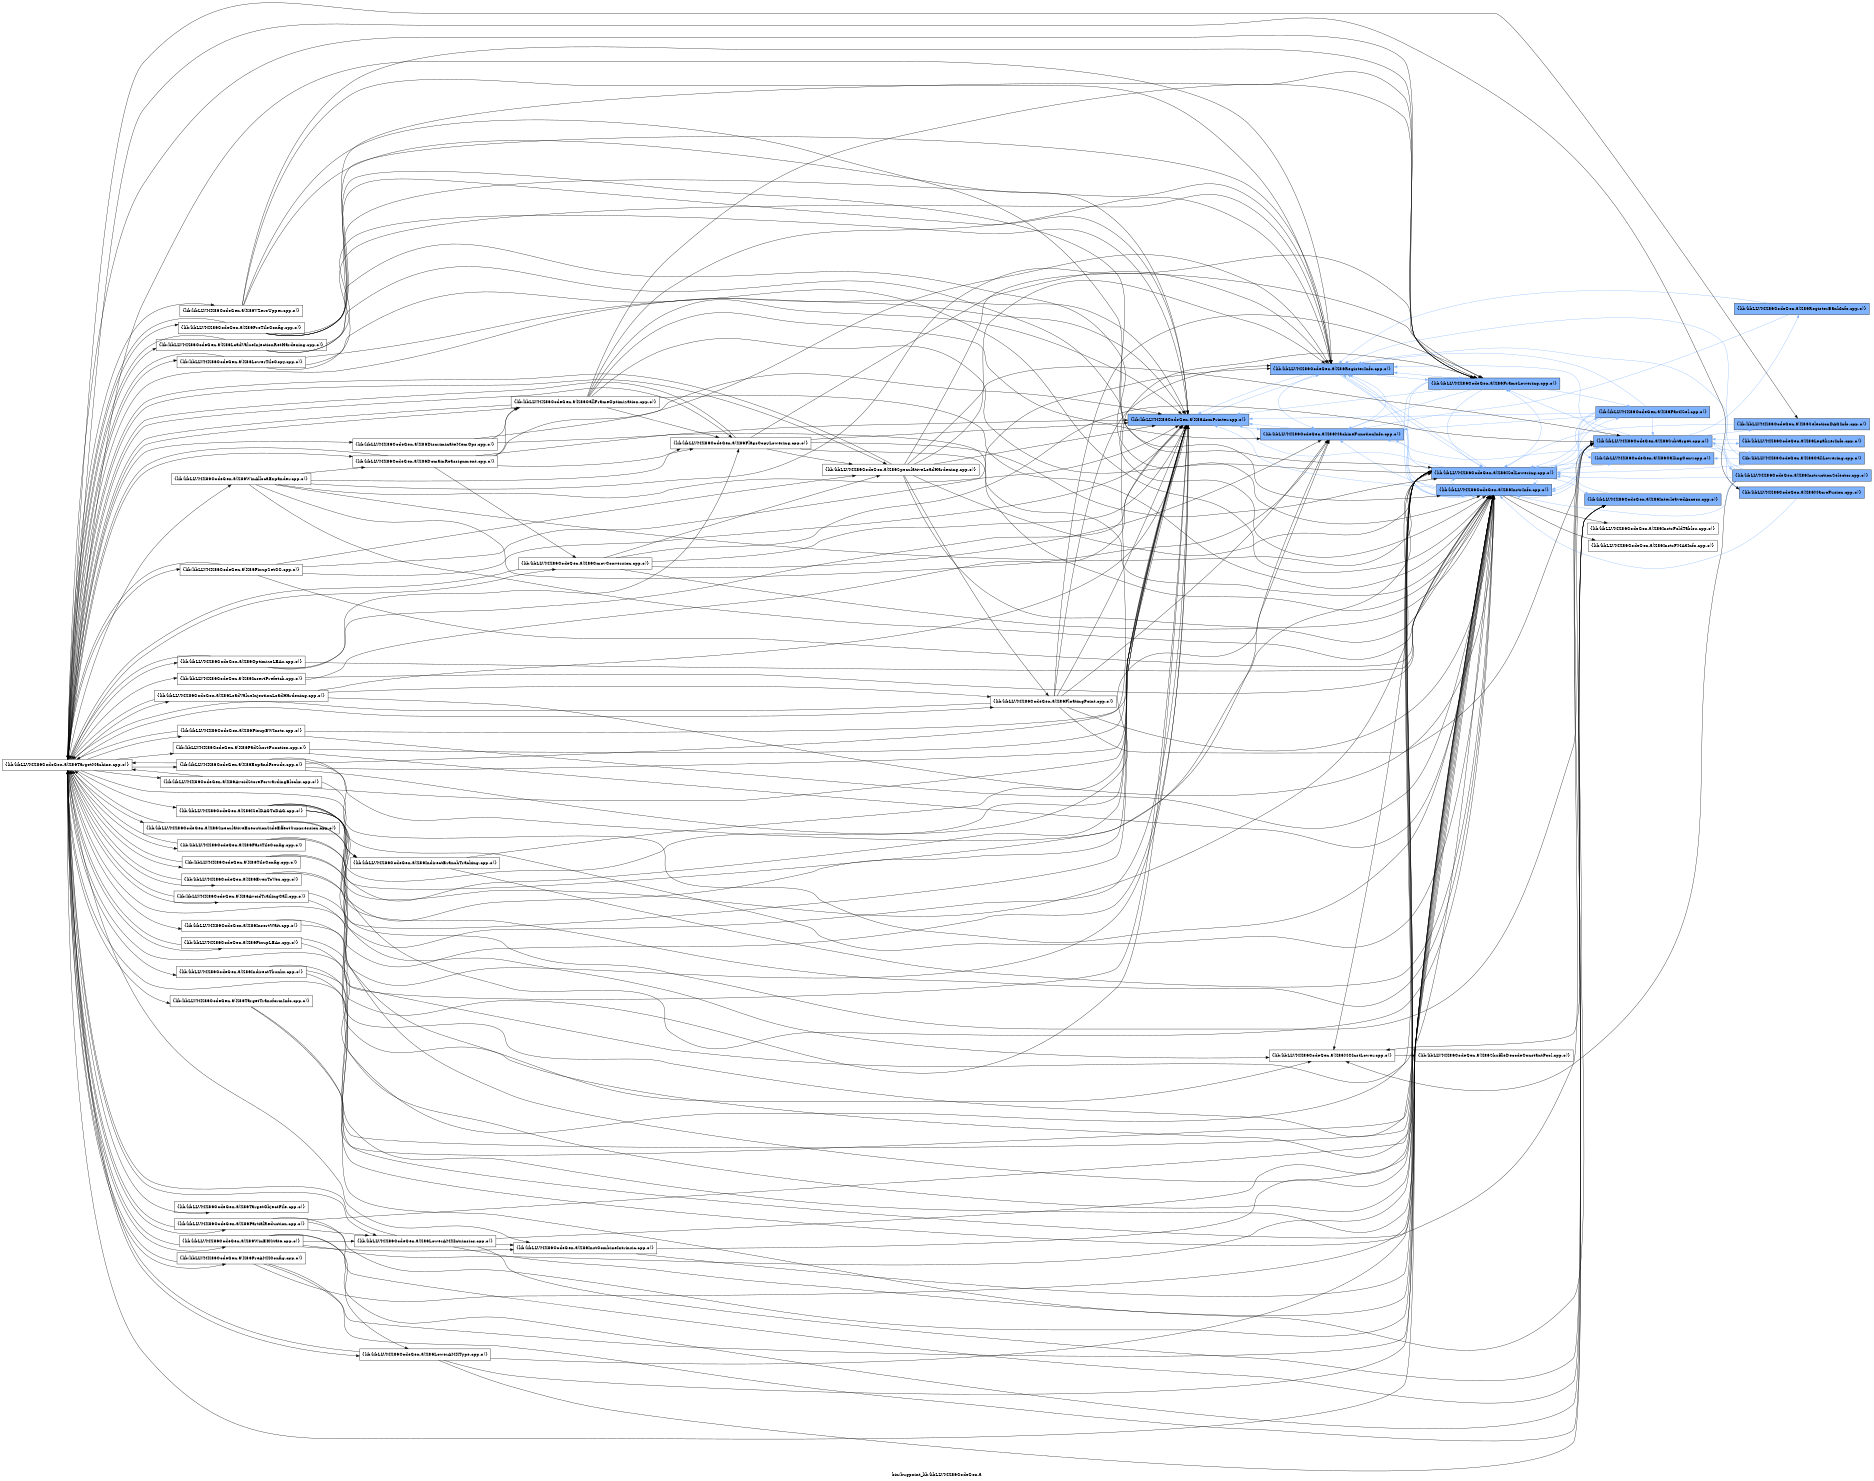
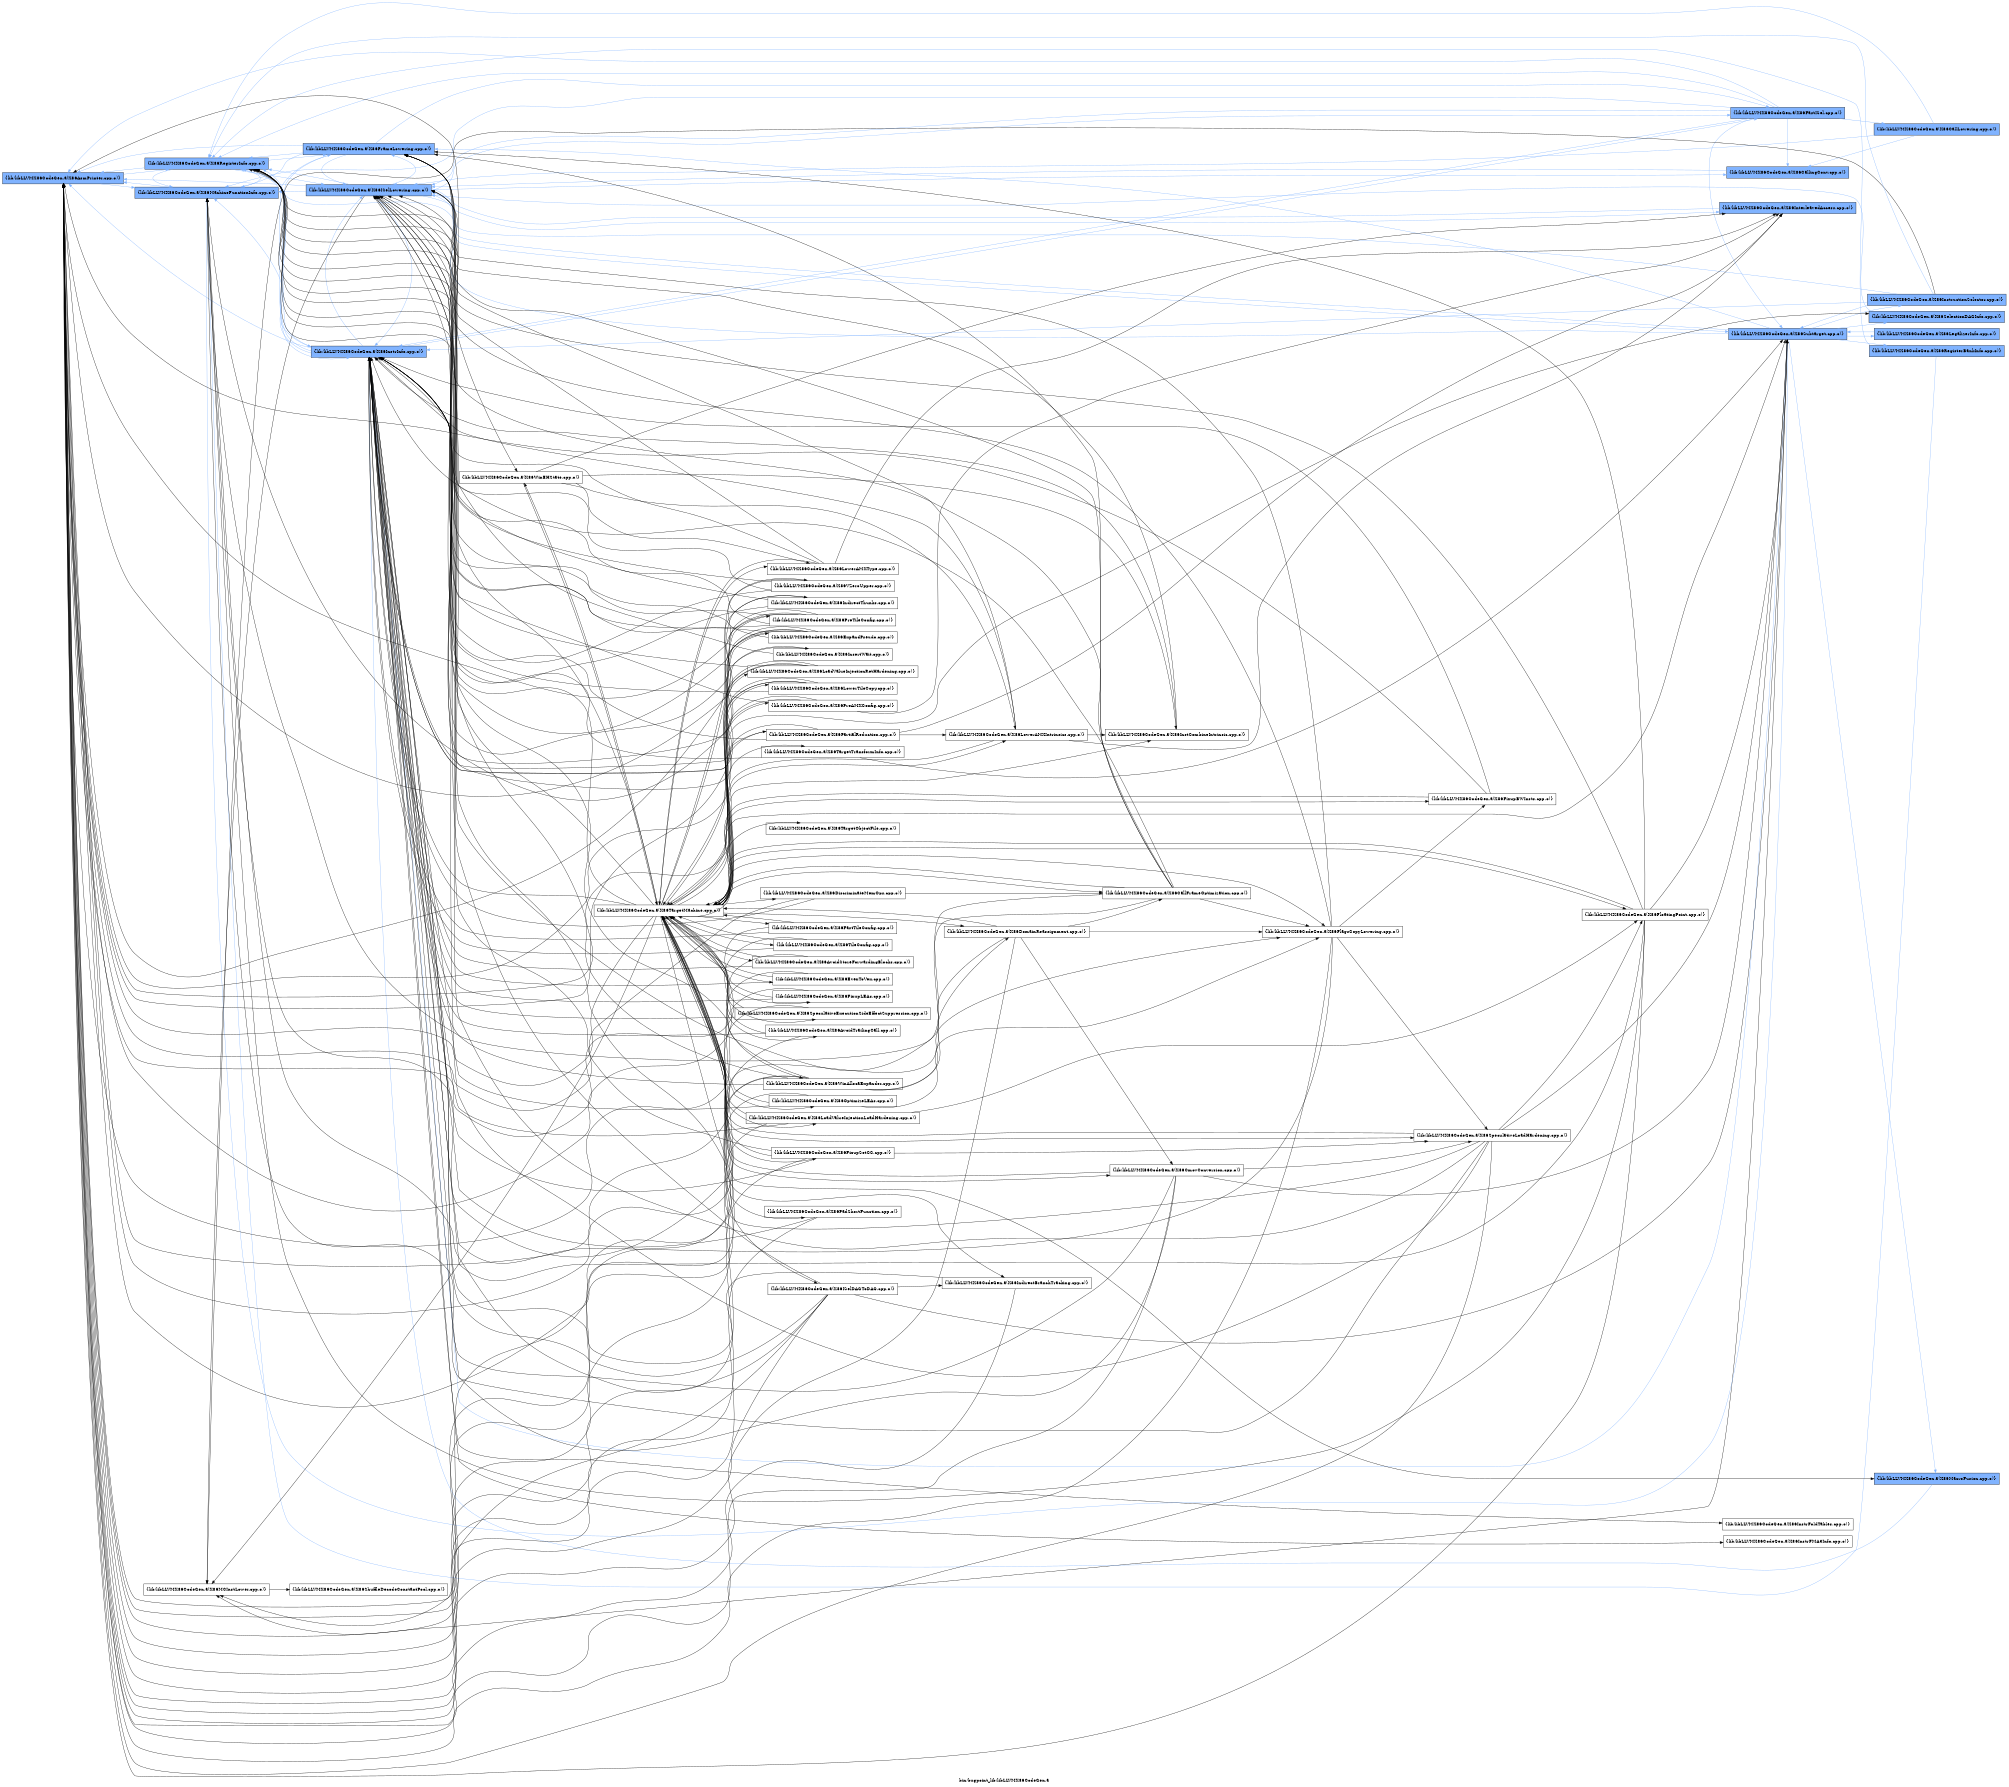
(273, 405) -> (1411, 867)
(1727, 450) -> (1858, 121)
(241, 679) -> none
(1223, 1241) -> (460, 345)
